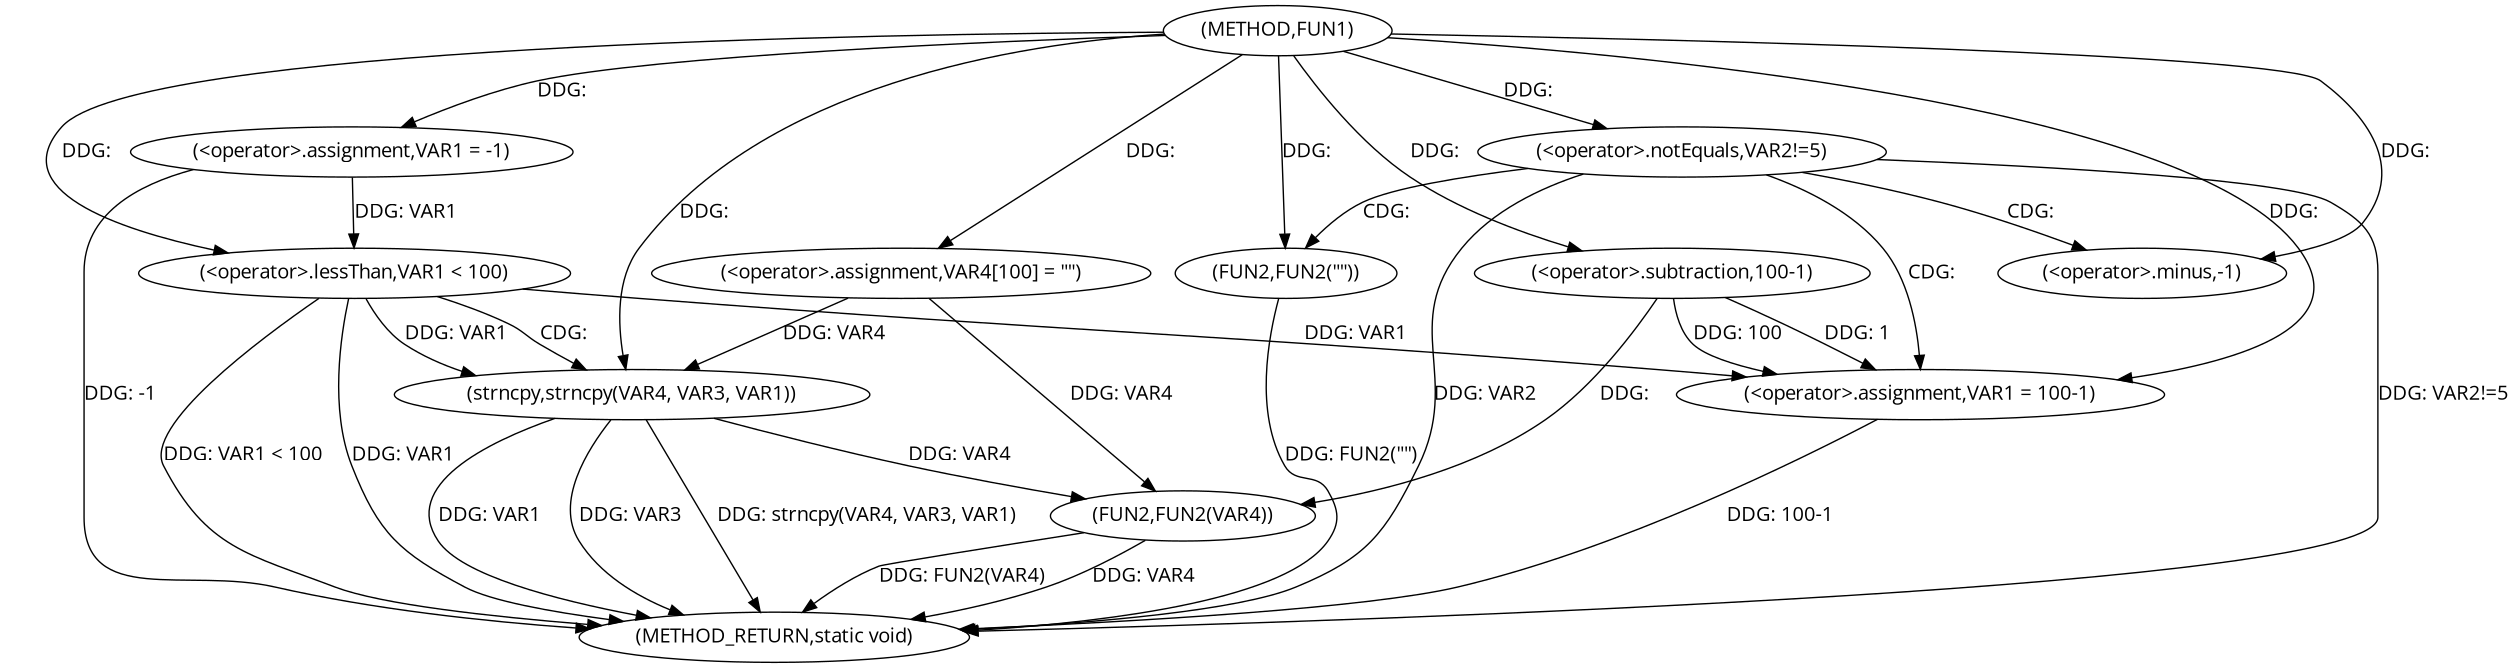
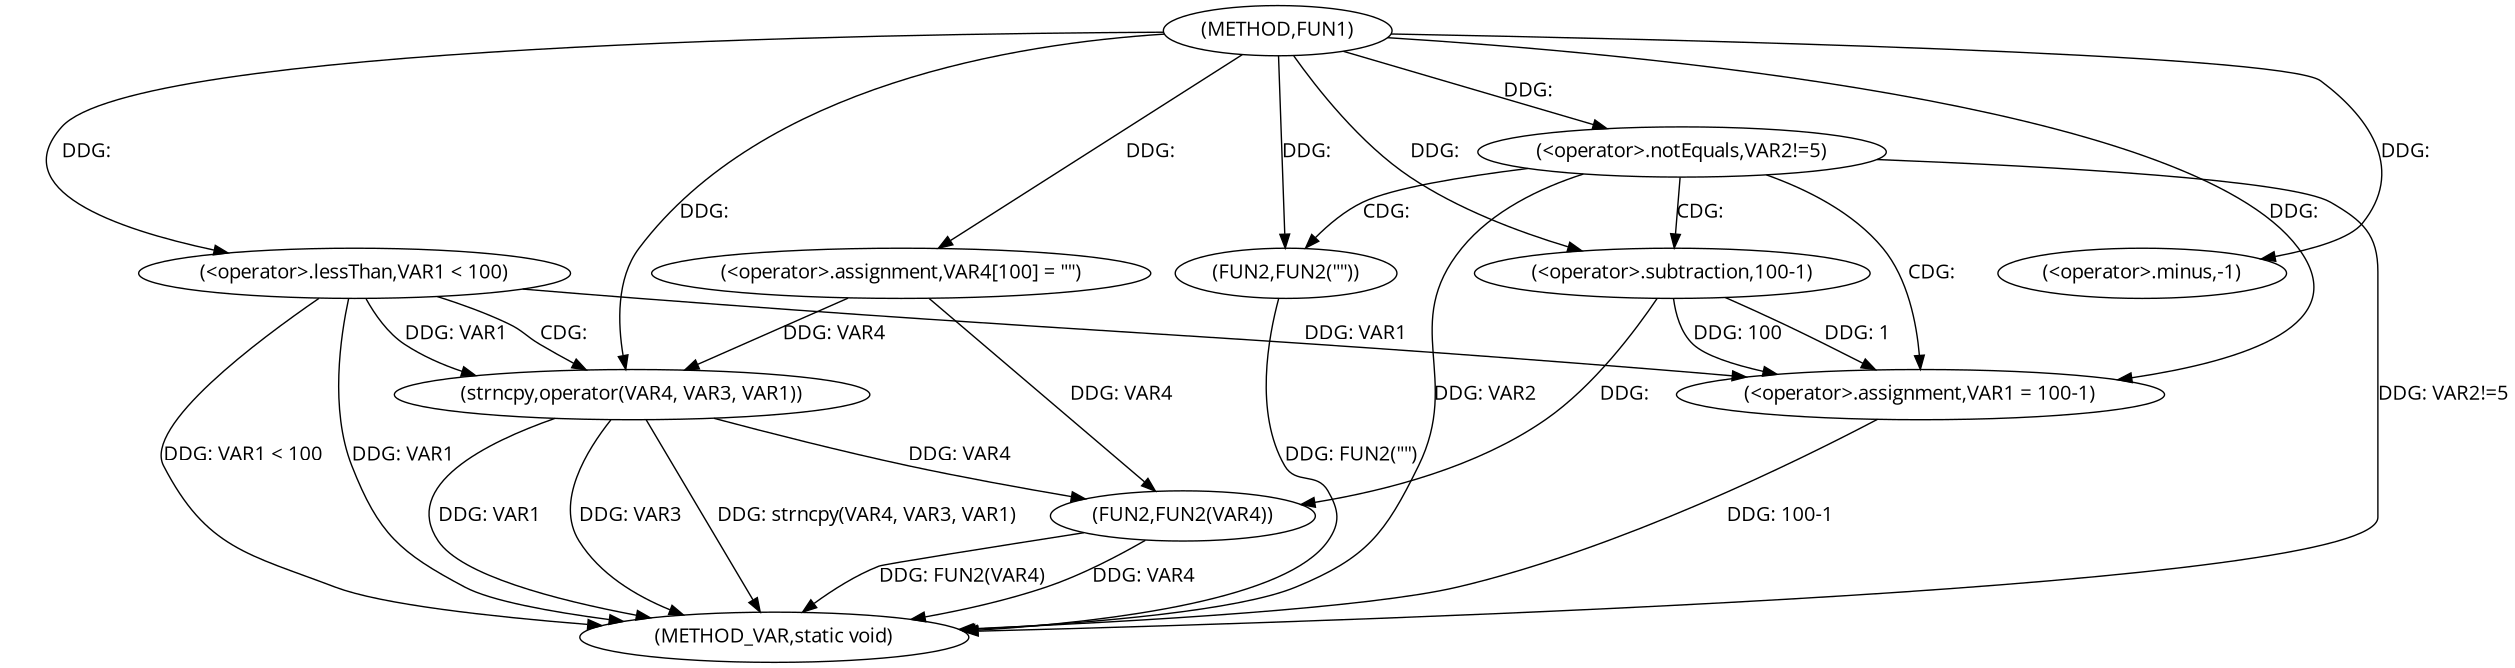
(352, 152) -> none
(1940, 202) -> (1678, 206)
(632, 395) -> (632, 395)
(774, 637) -> (774, 637)
